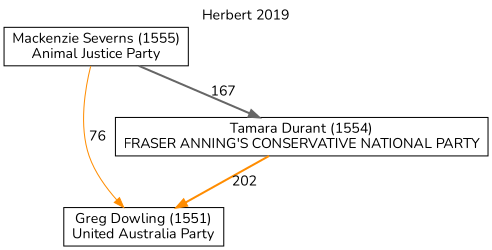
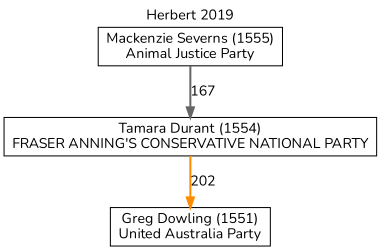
(85, 137) -> none
